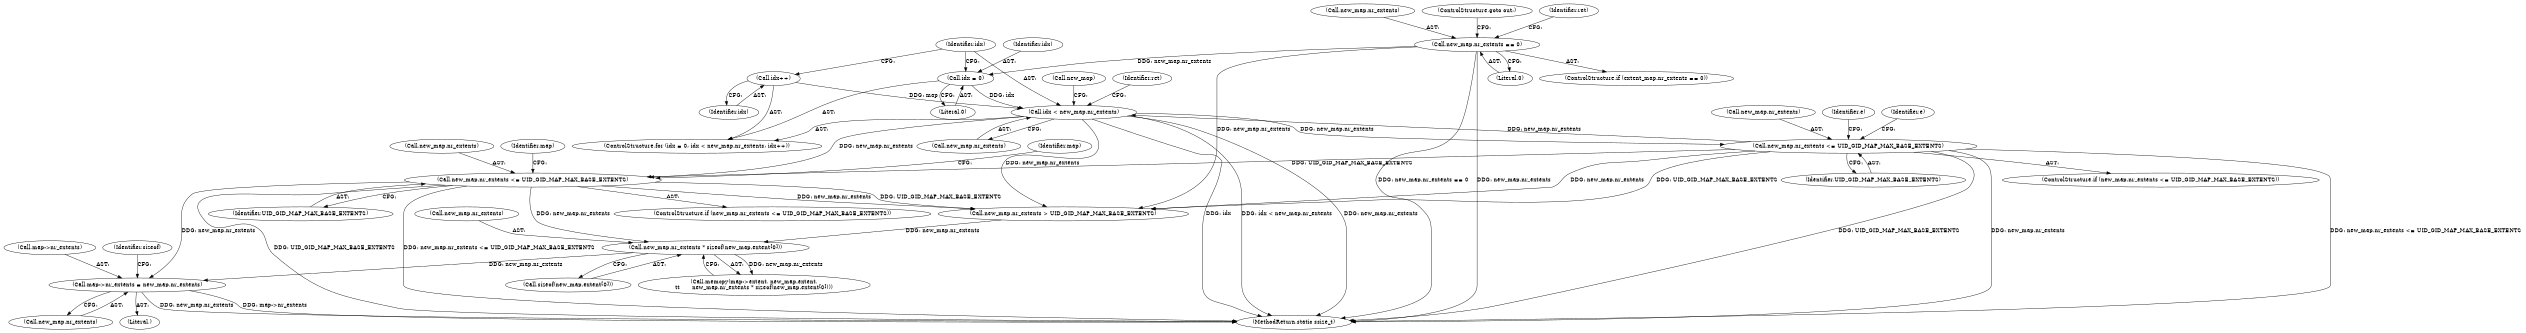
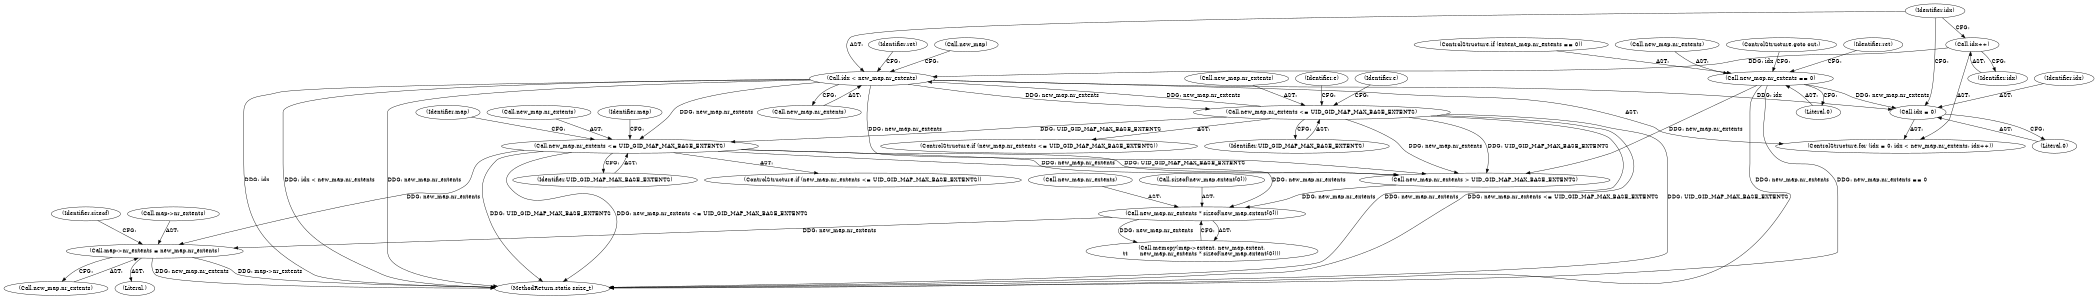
(1554, 61) -> (1642, 62)
(924, 95) -> (1761, 62)
(994, 100) -> (1411, 87)
(614, 261) -> none
